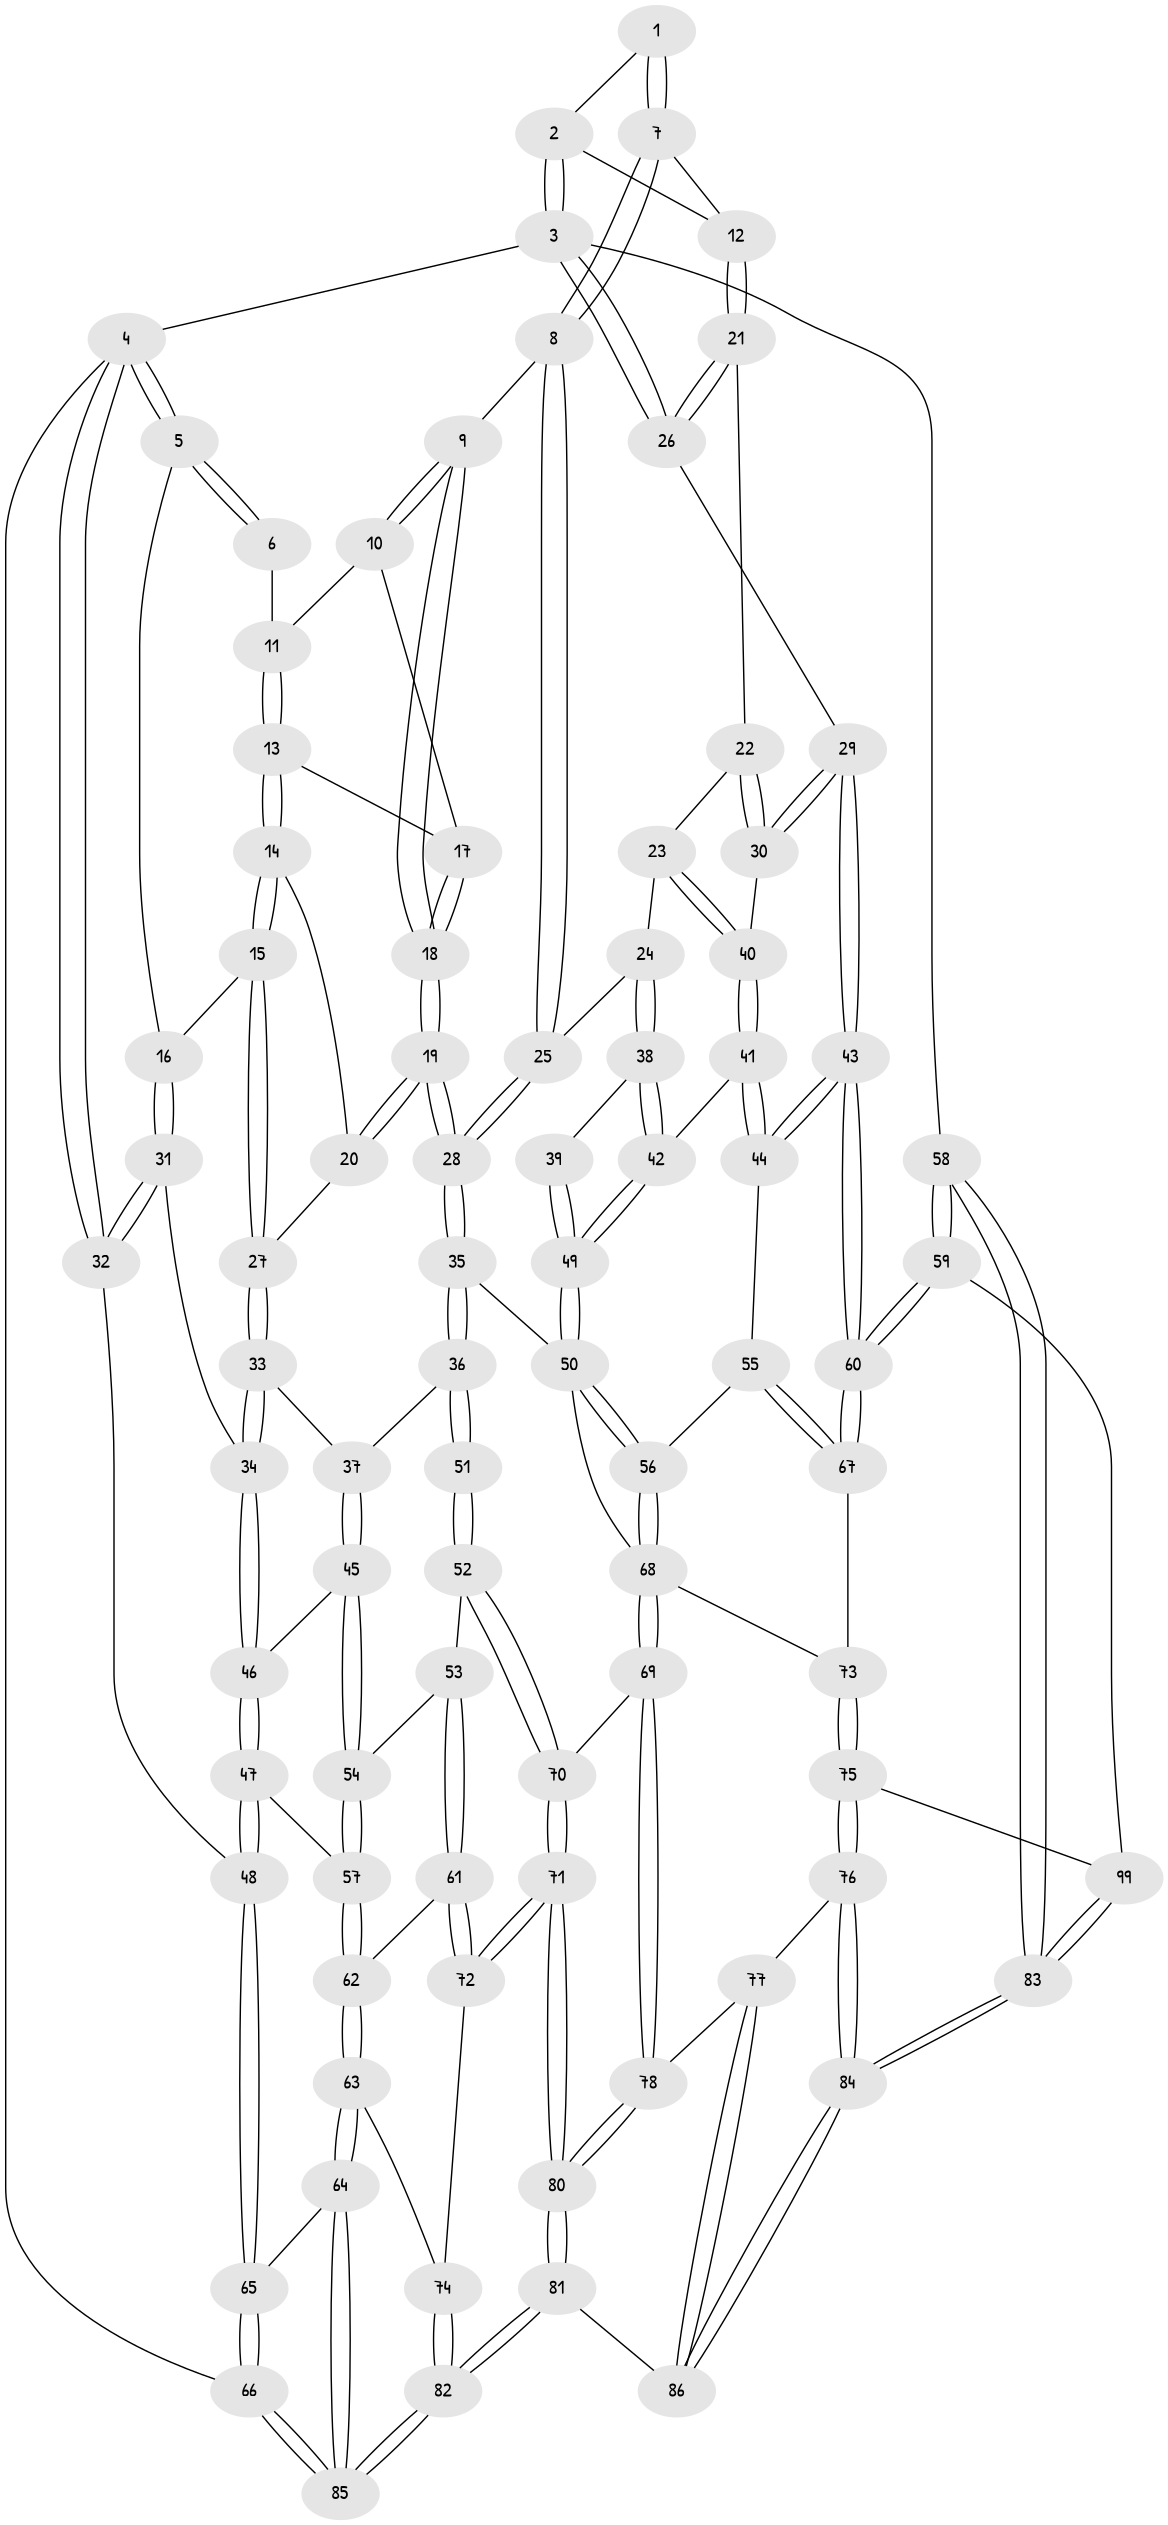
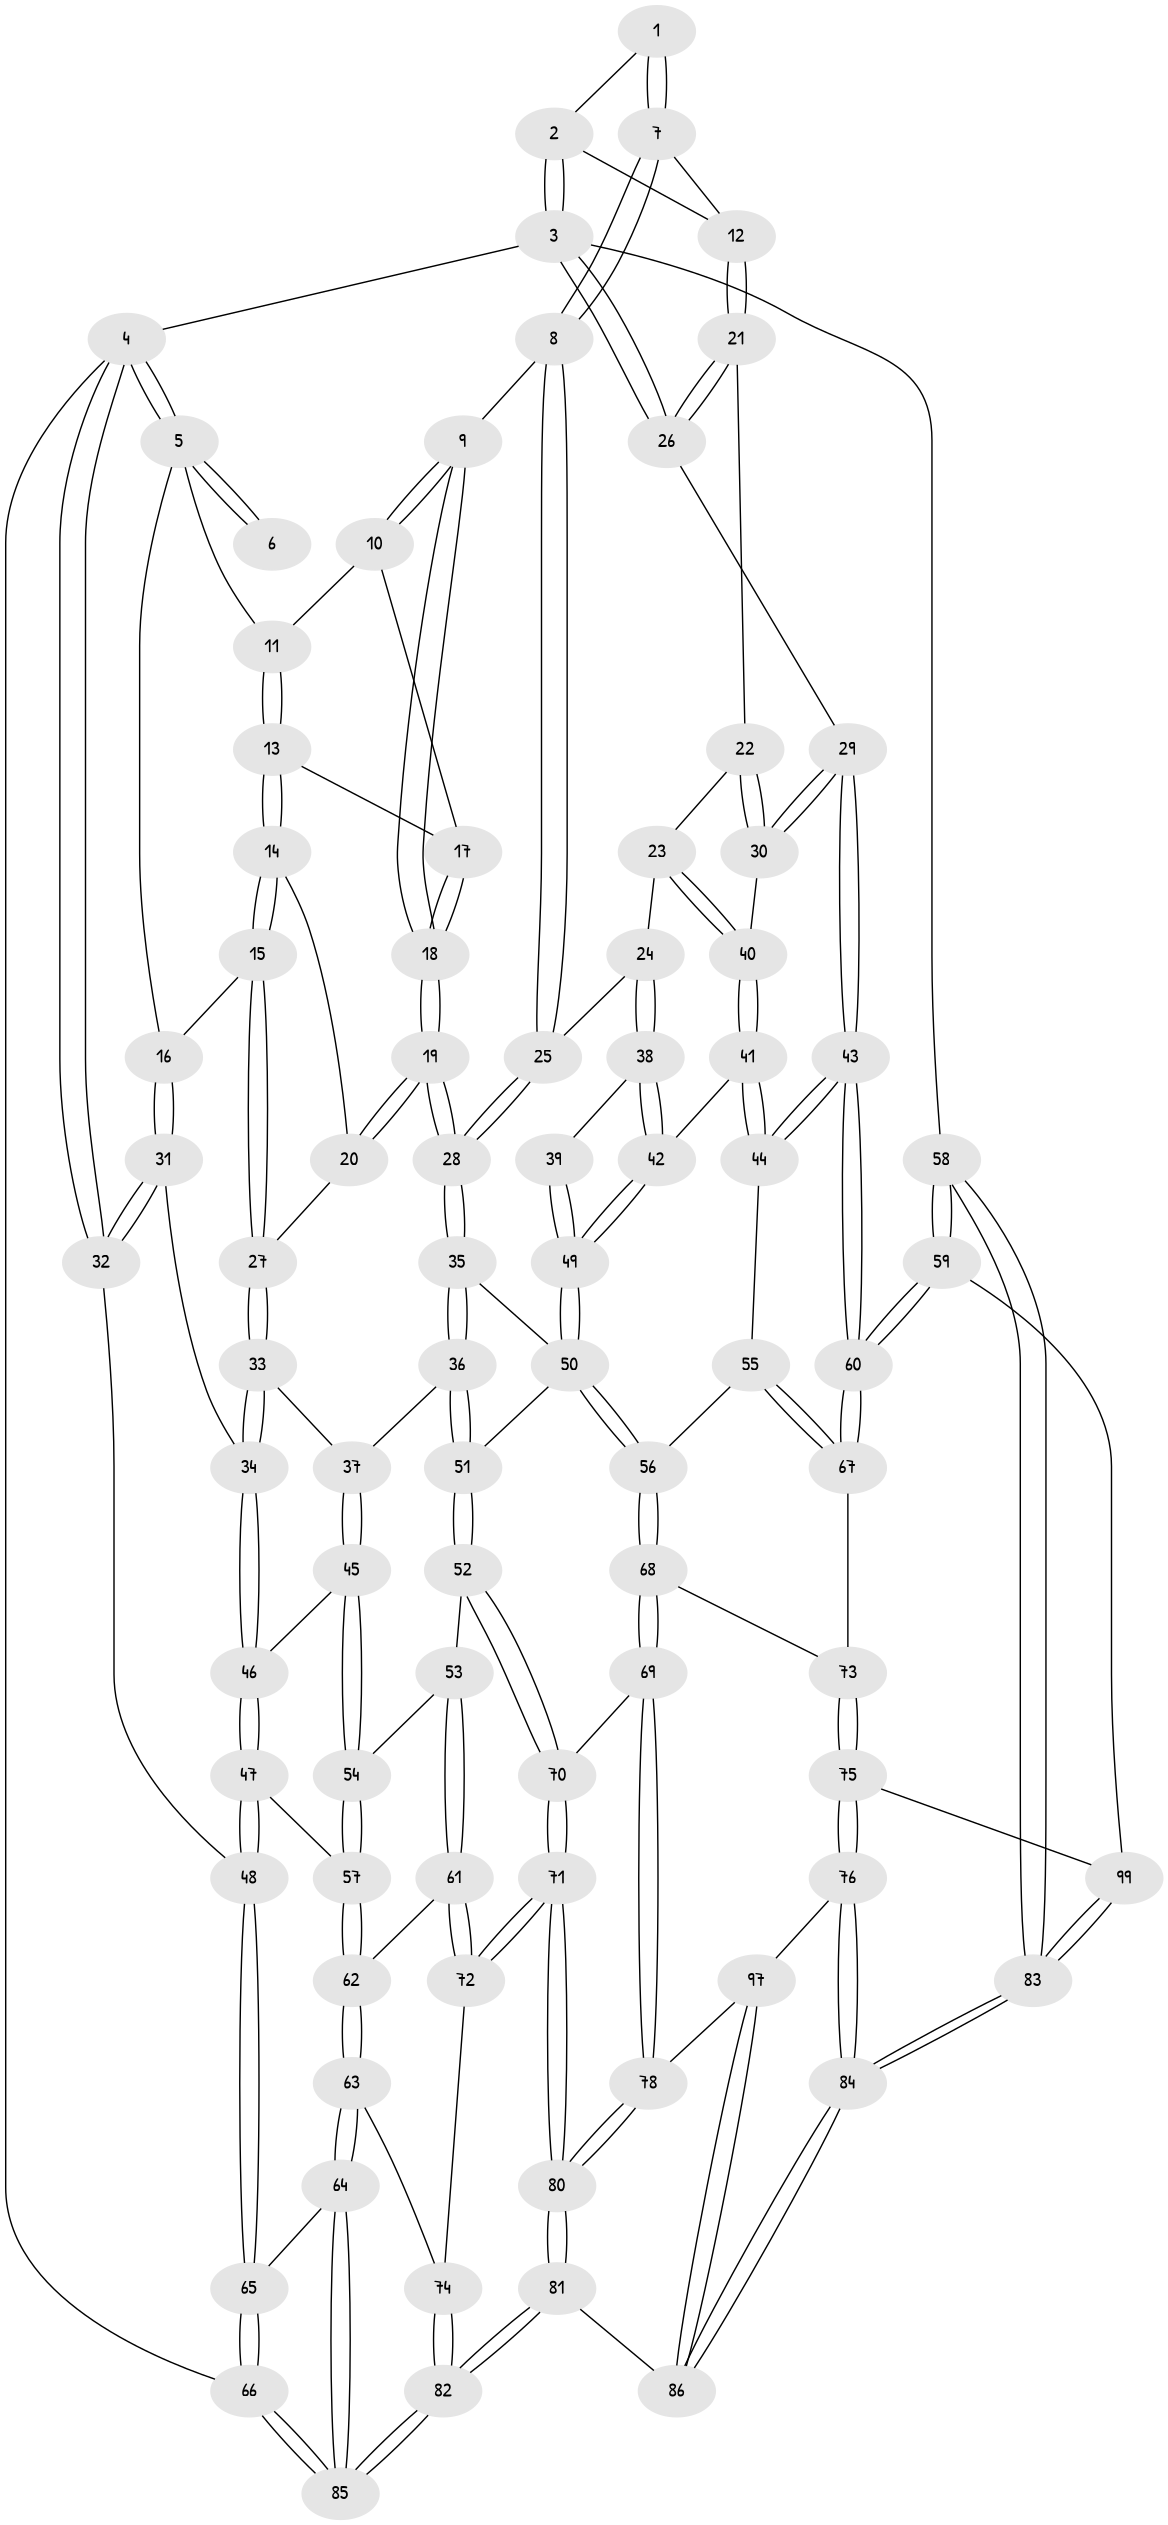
(272, 596) -> (212, 549)
(590, 1473) -> (517, 1416)
(757, 1981) -> (757, 1981)
